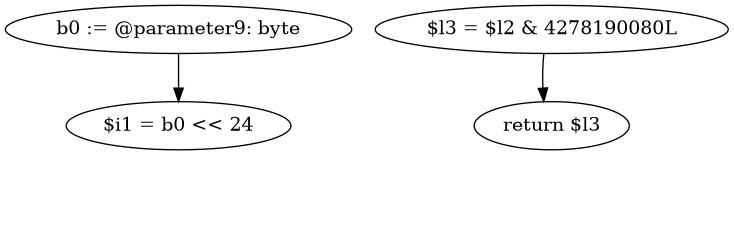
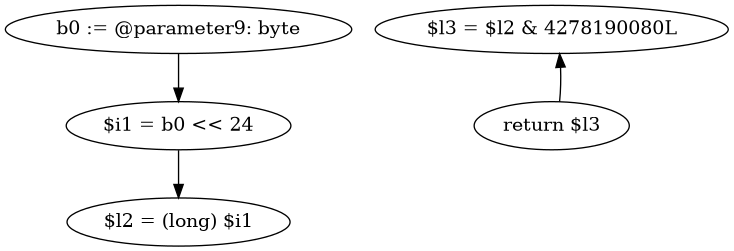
(543, 71) -> (561, 84)
none -> (179, 222)
